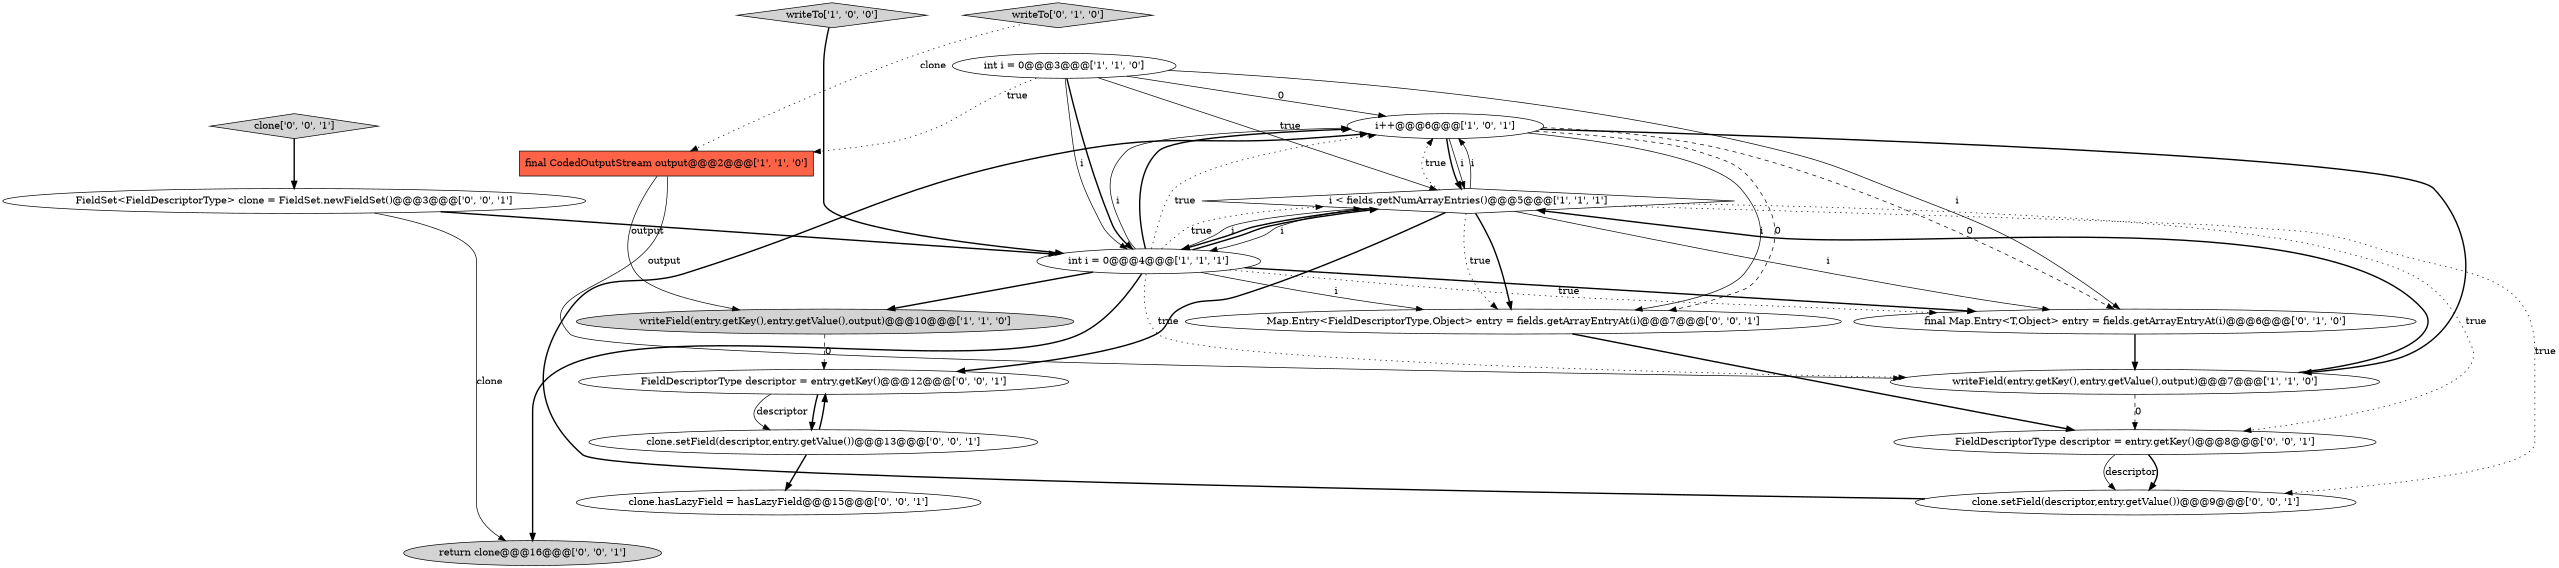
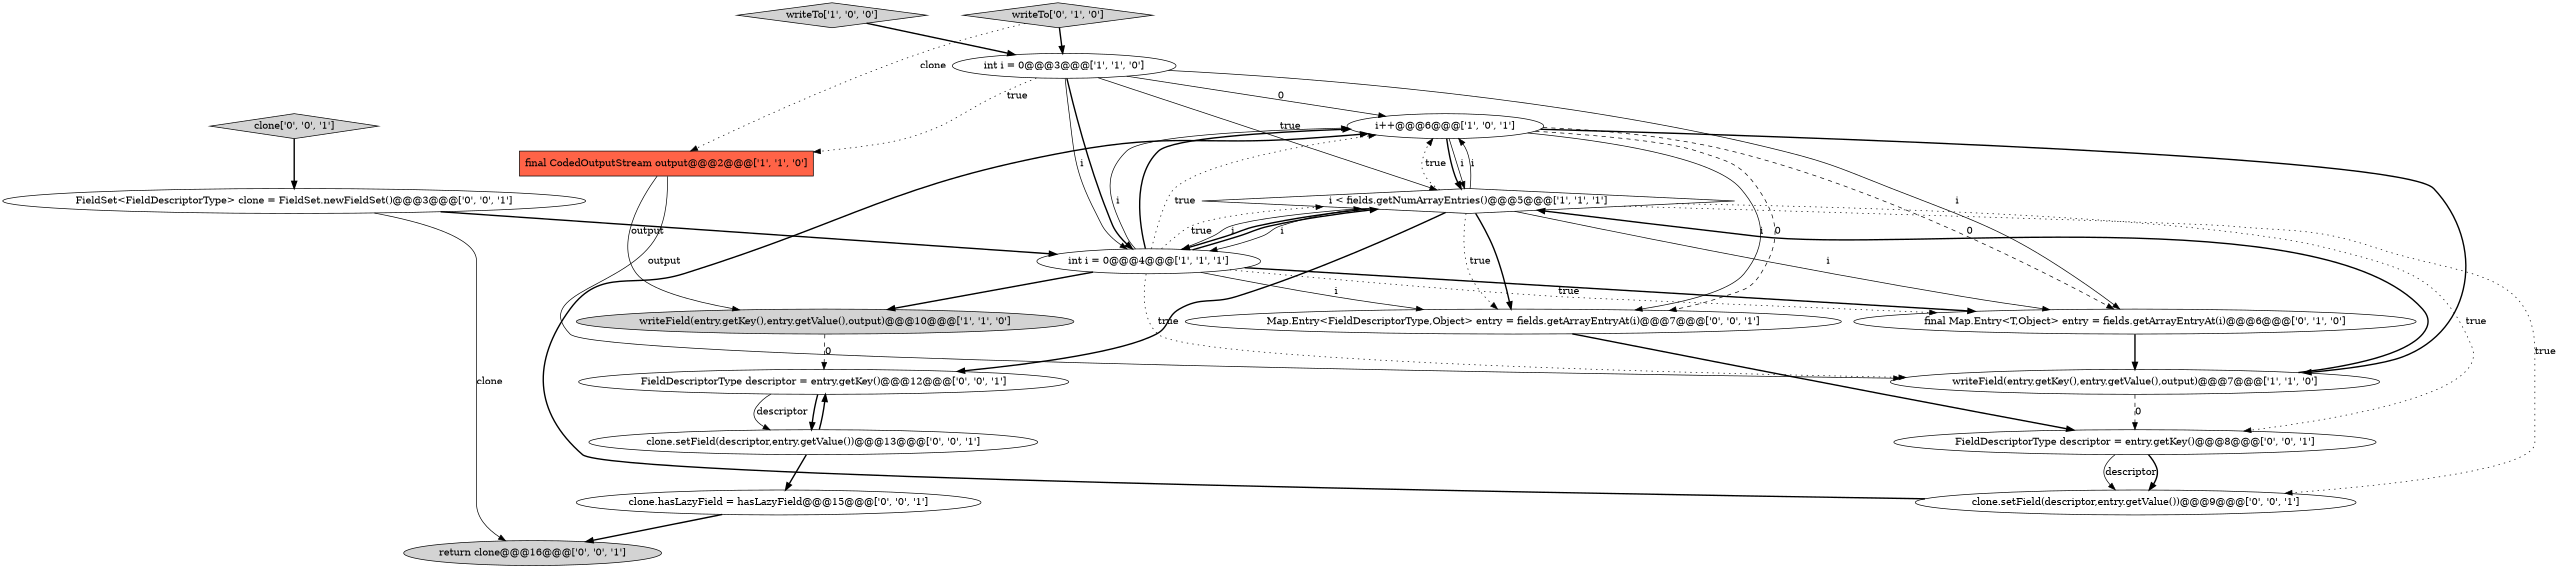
none -> (1061, 37)
(851, 220) -> (937, 38)
(777, 347) -> (658, 527)
